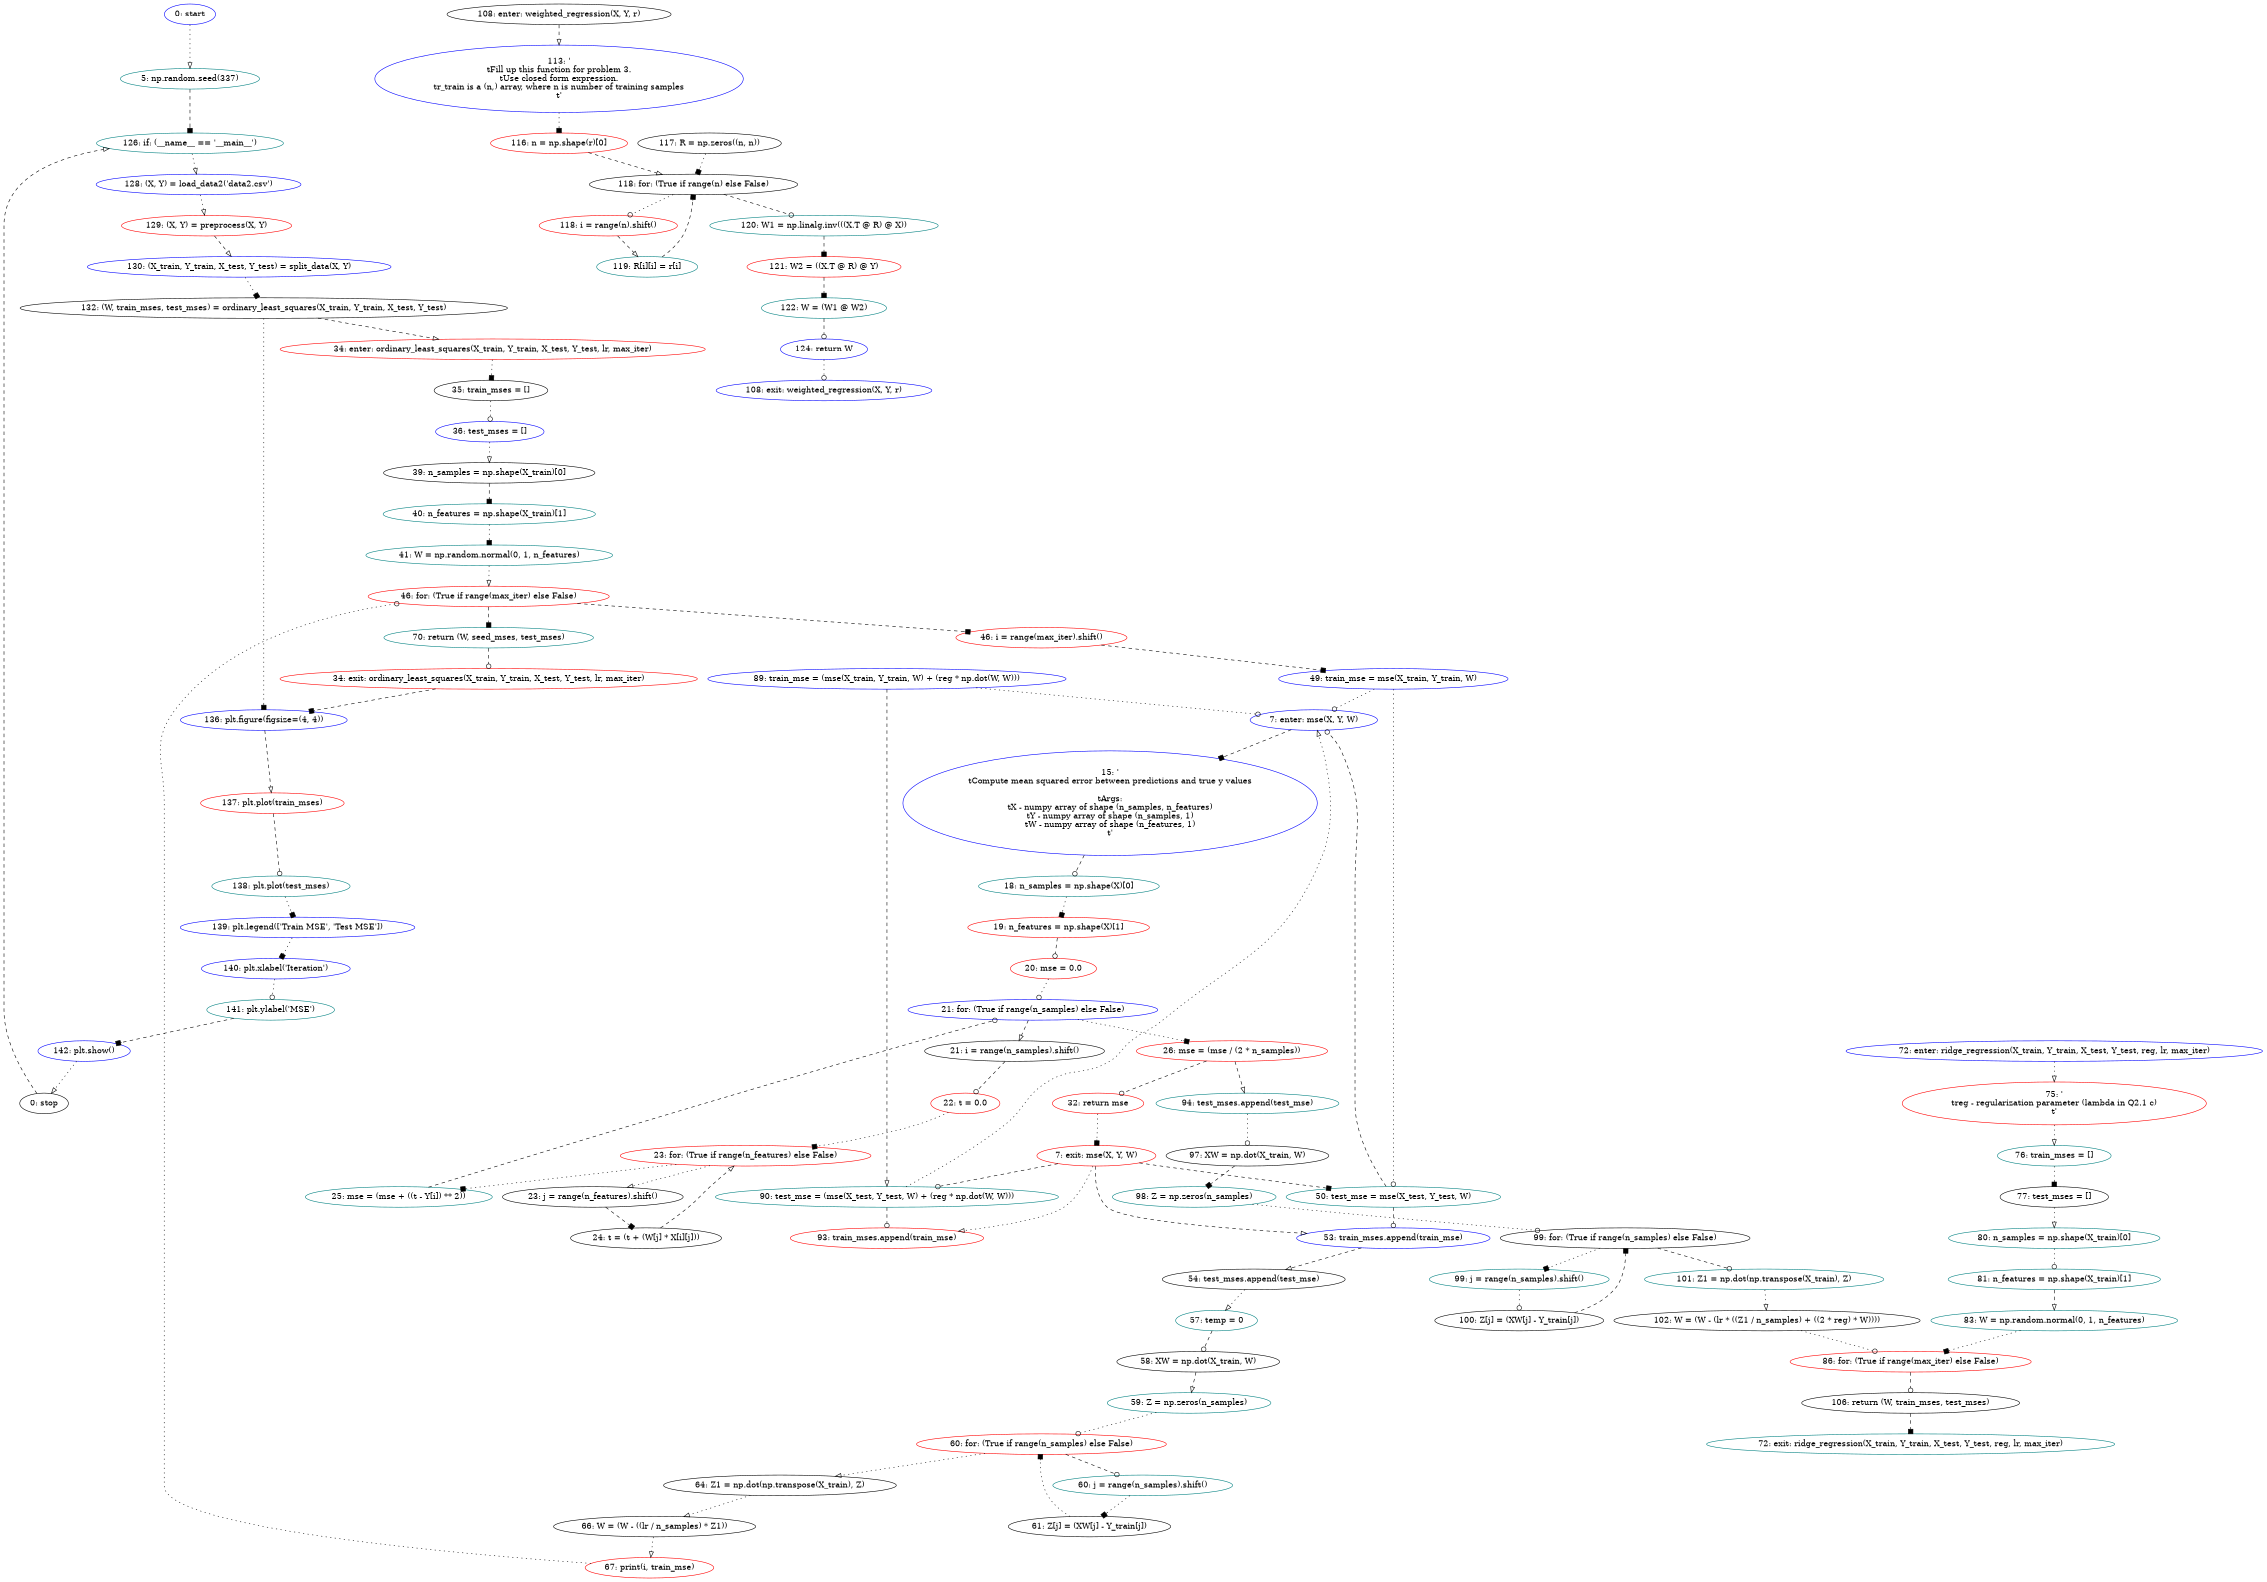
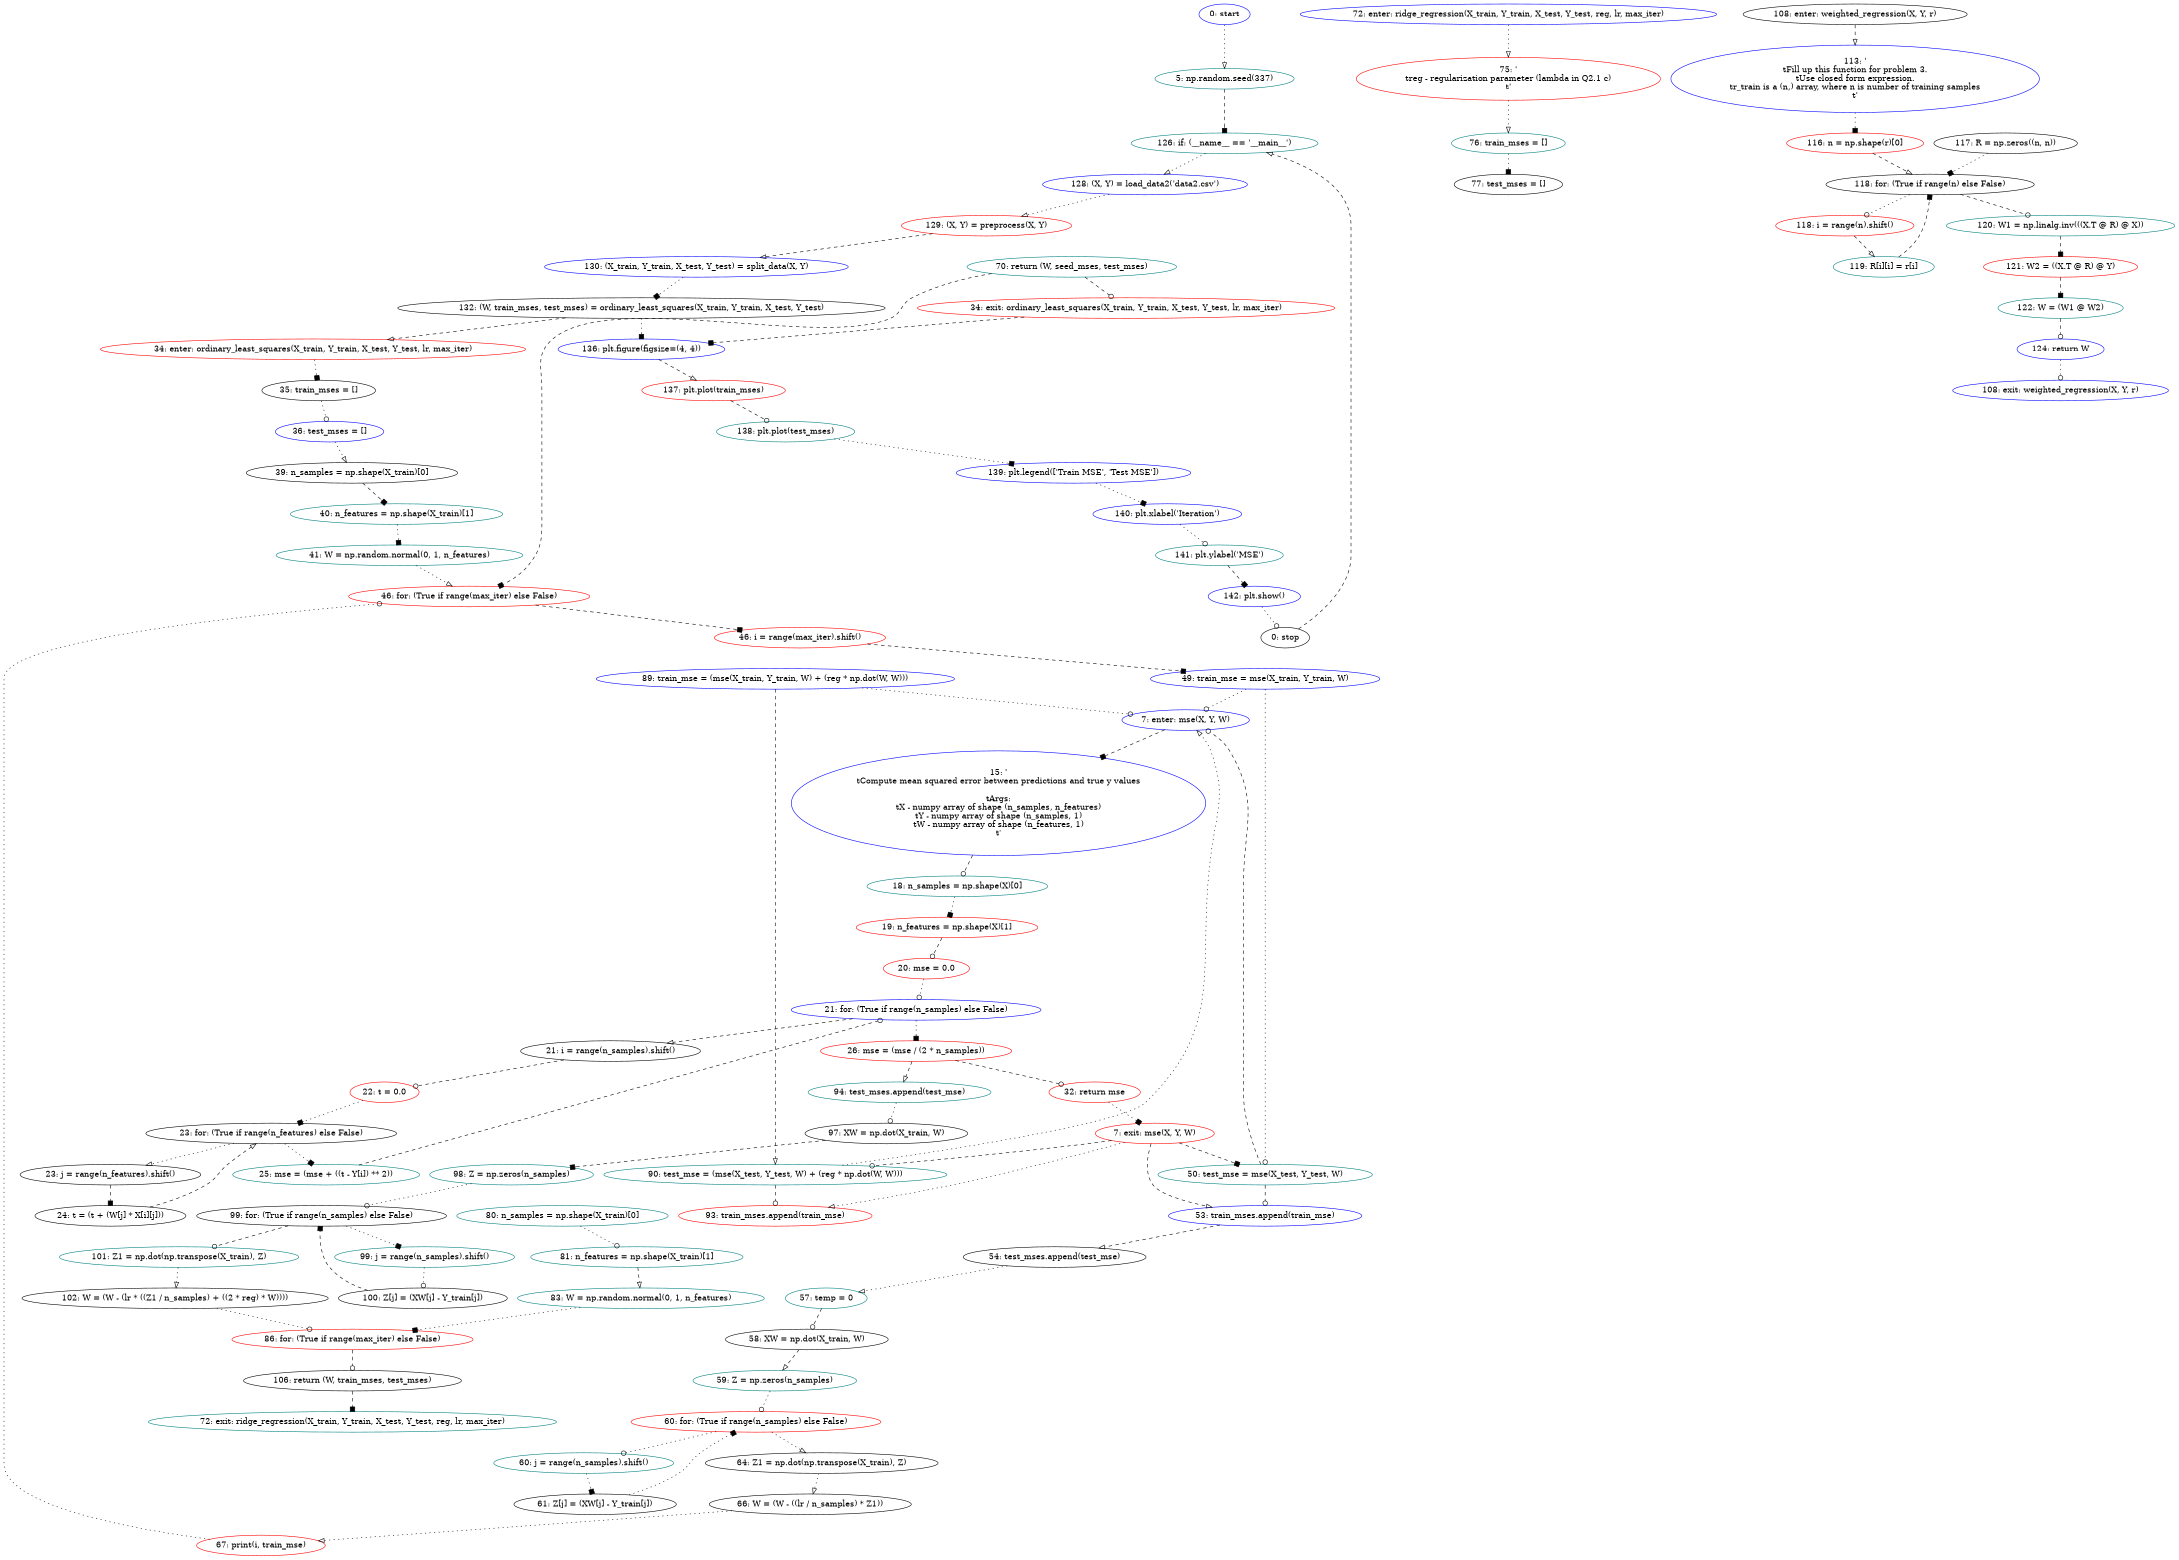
(489, 614) -> (645, 319)
(66, 1075) -> (1268, 615)
(746, 1156) -> (271, 1133)
(2054, 1215) -> none
(1090, 1464) -> (671, 1442)
